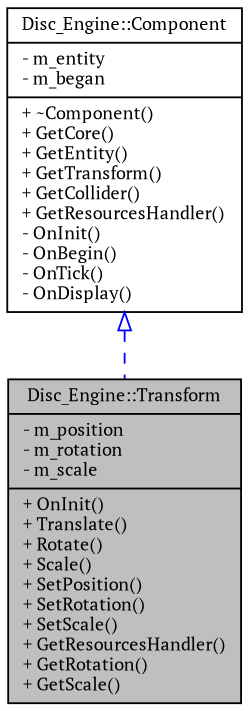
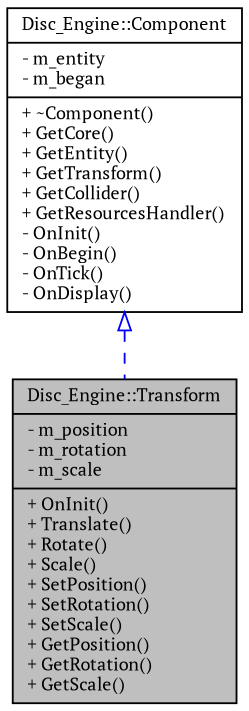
(125, 645) -> (89, 645)
